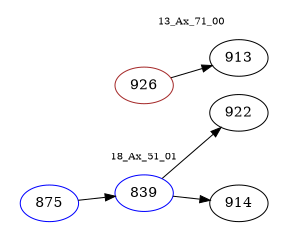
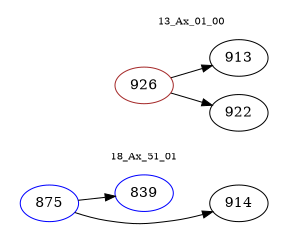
(192, 22) -> (192, 22)
(188, 156) -> (187, 98)
(186, 198) -> (139, 224)
